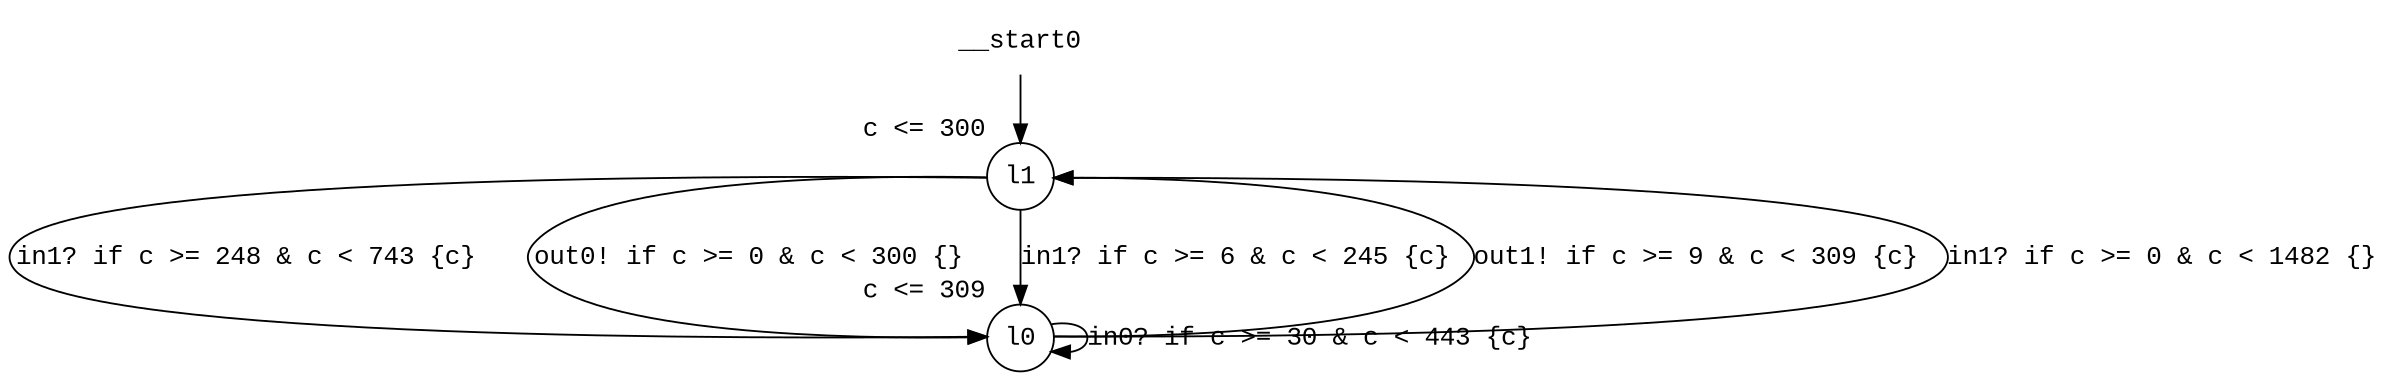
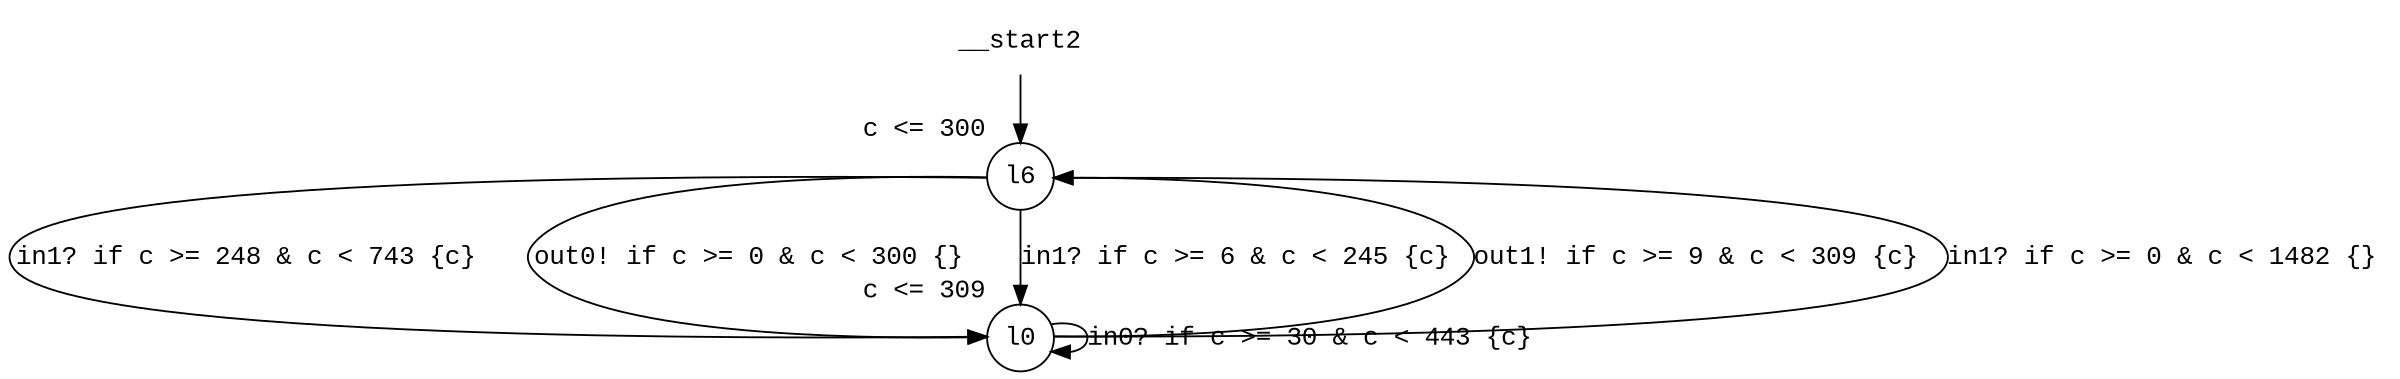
(1021, 41) -> (1021, 41)
(1021, 176) -> (1021, 176)
